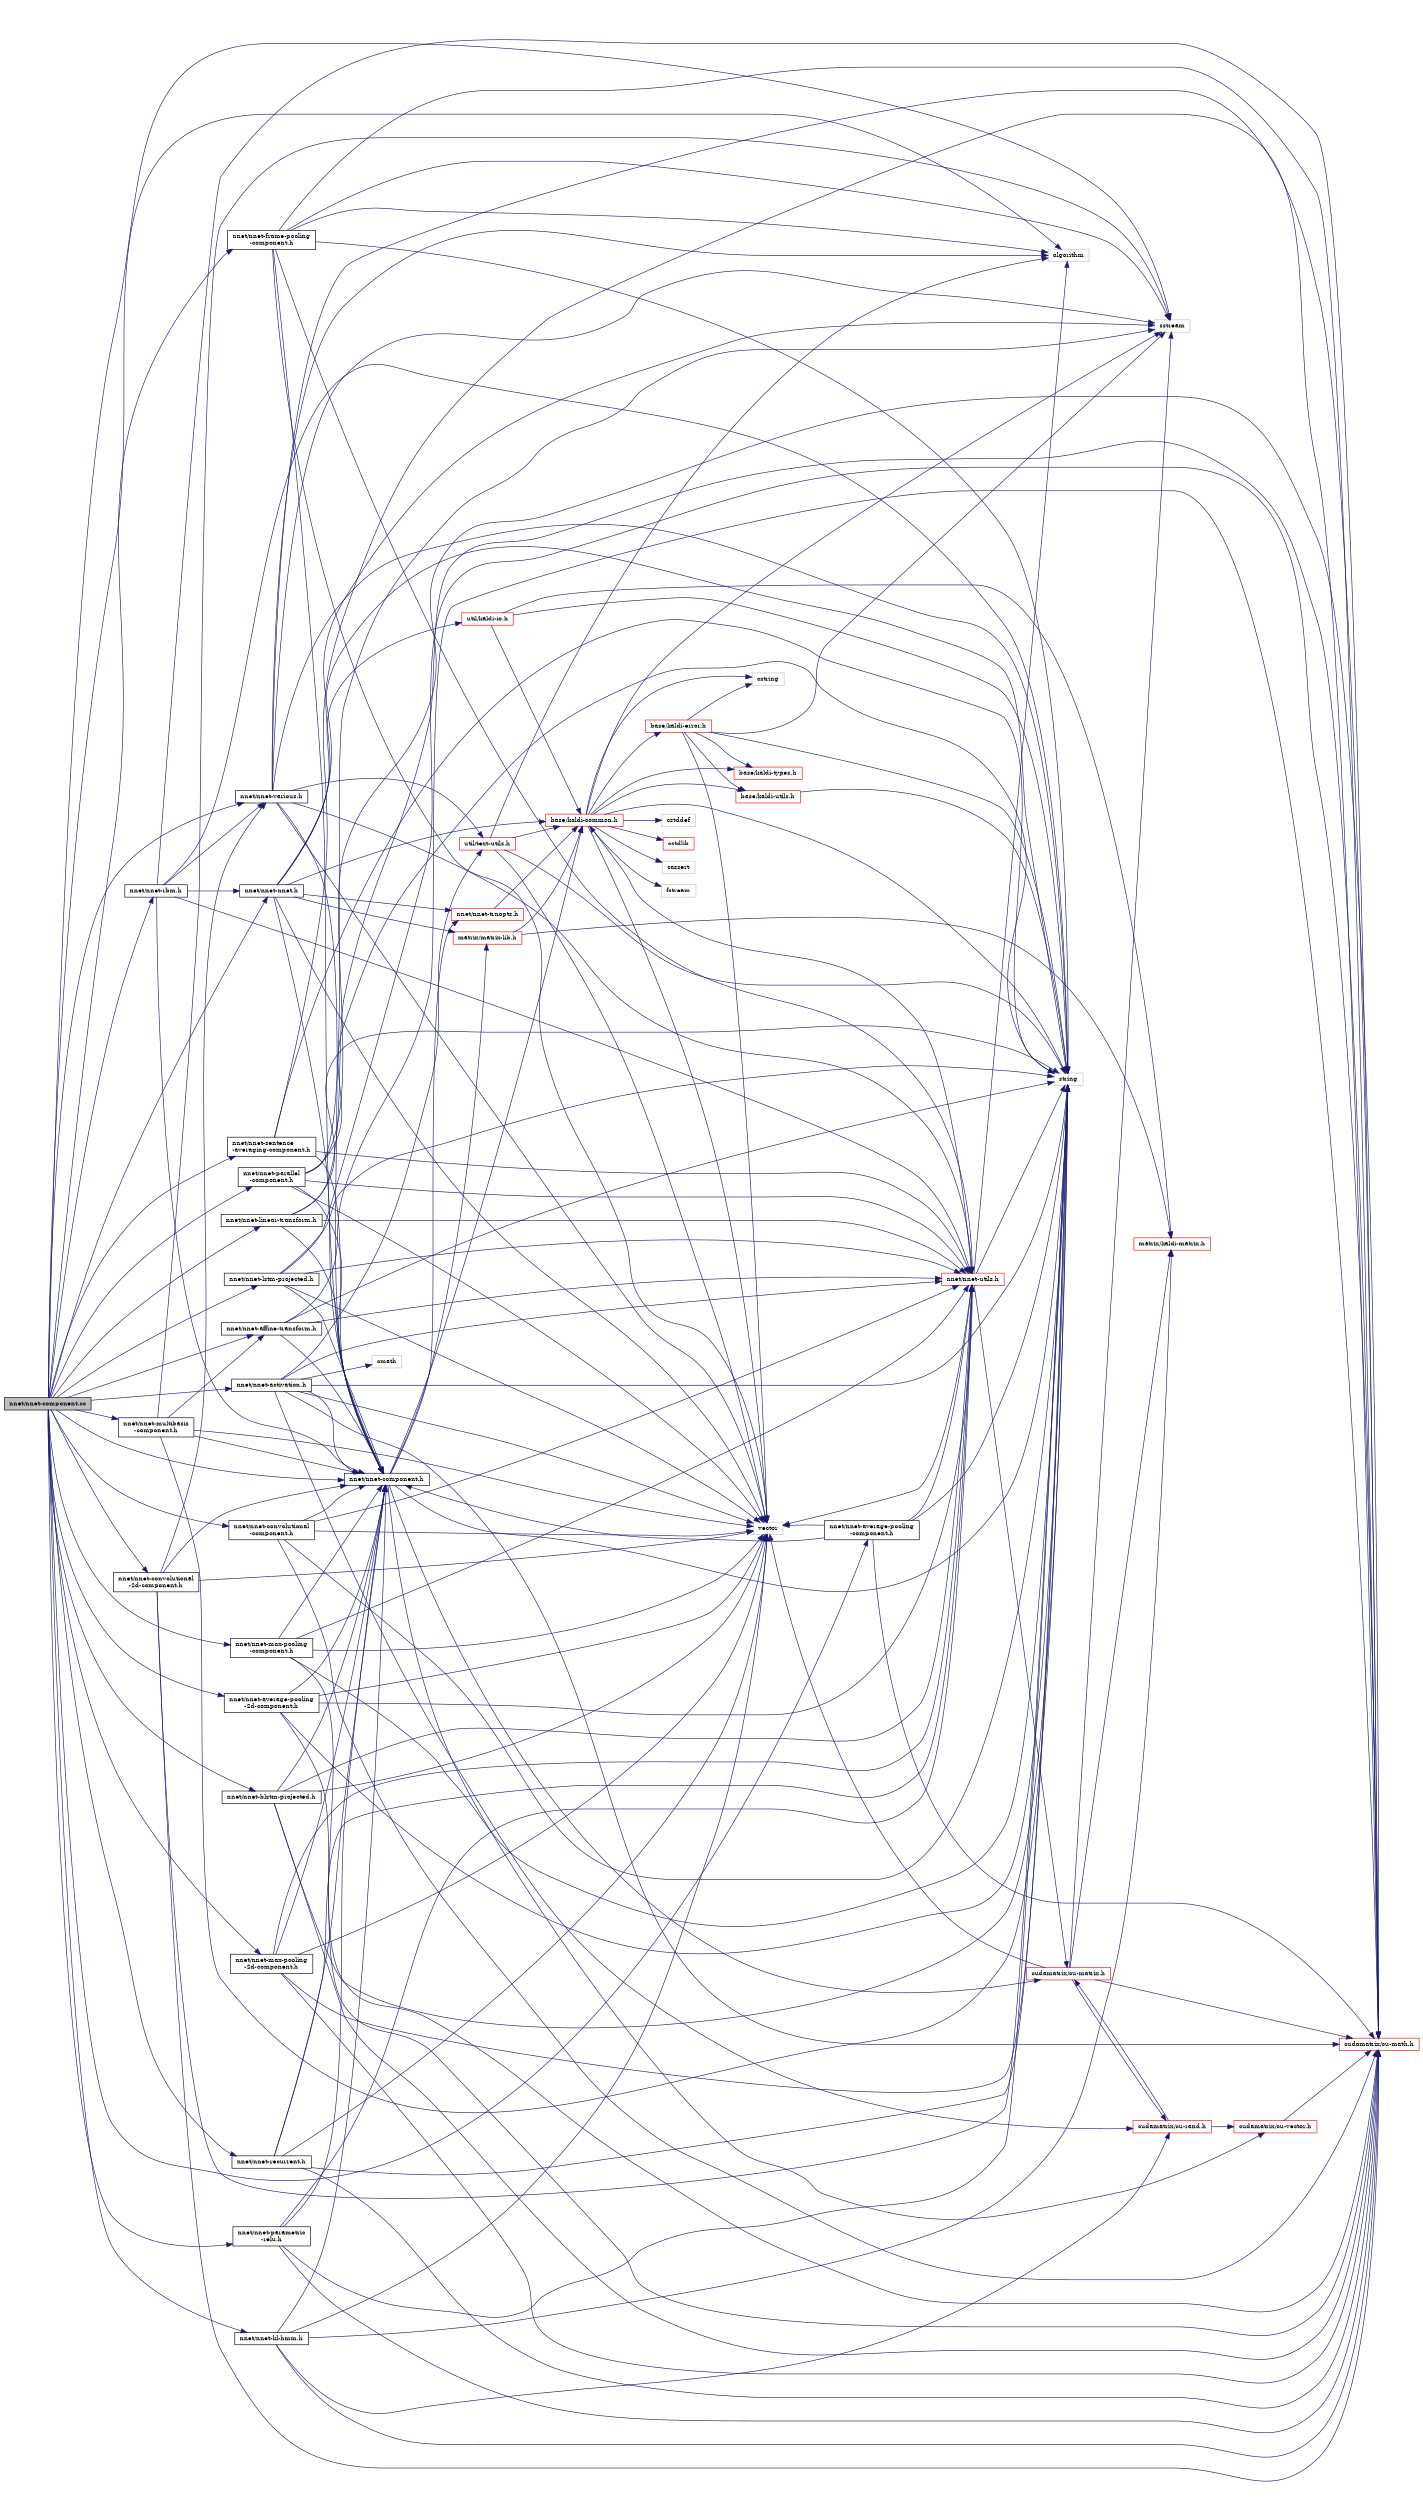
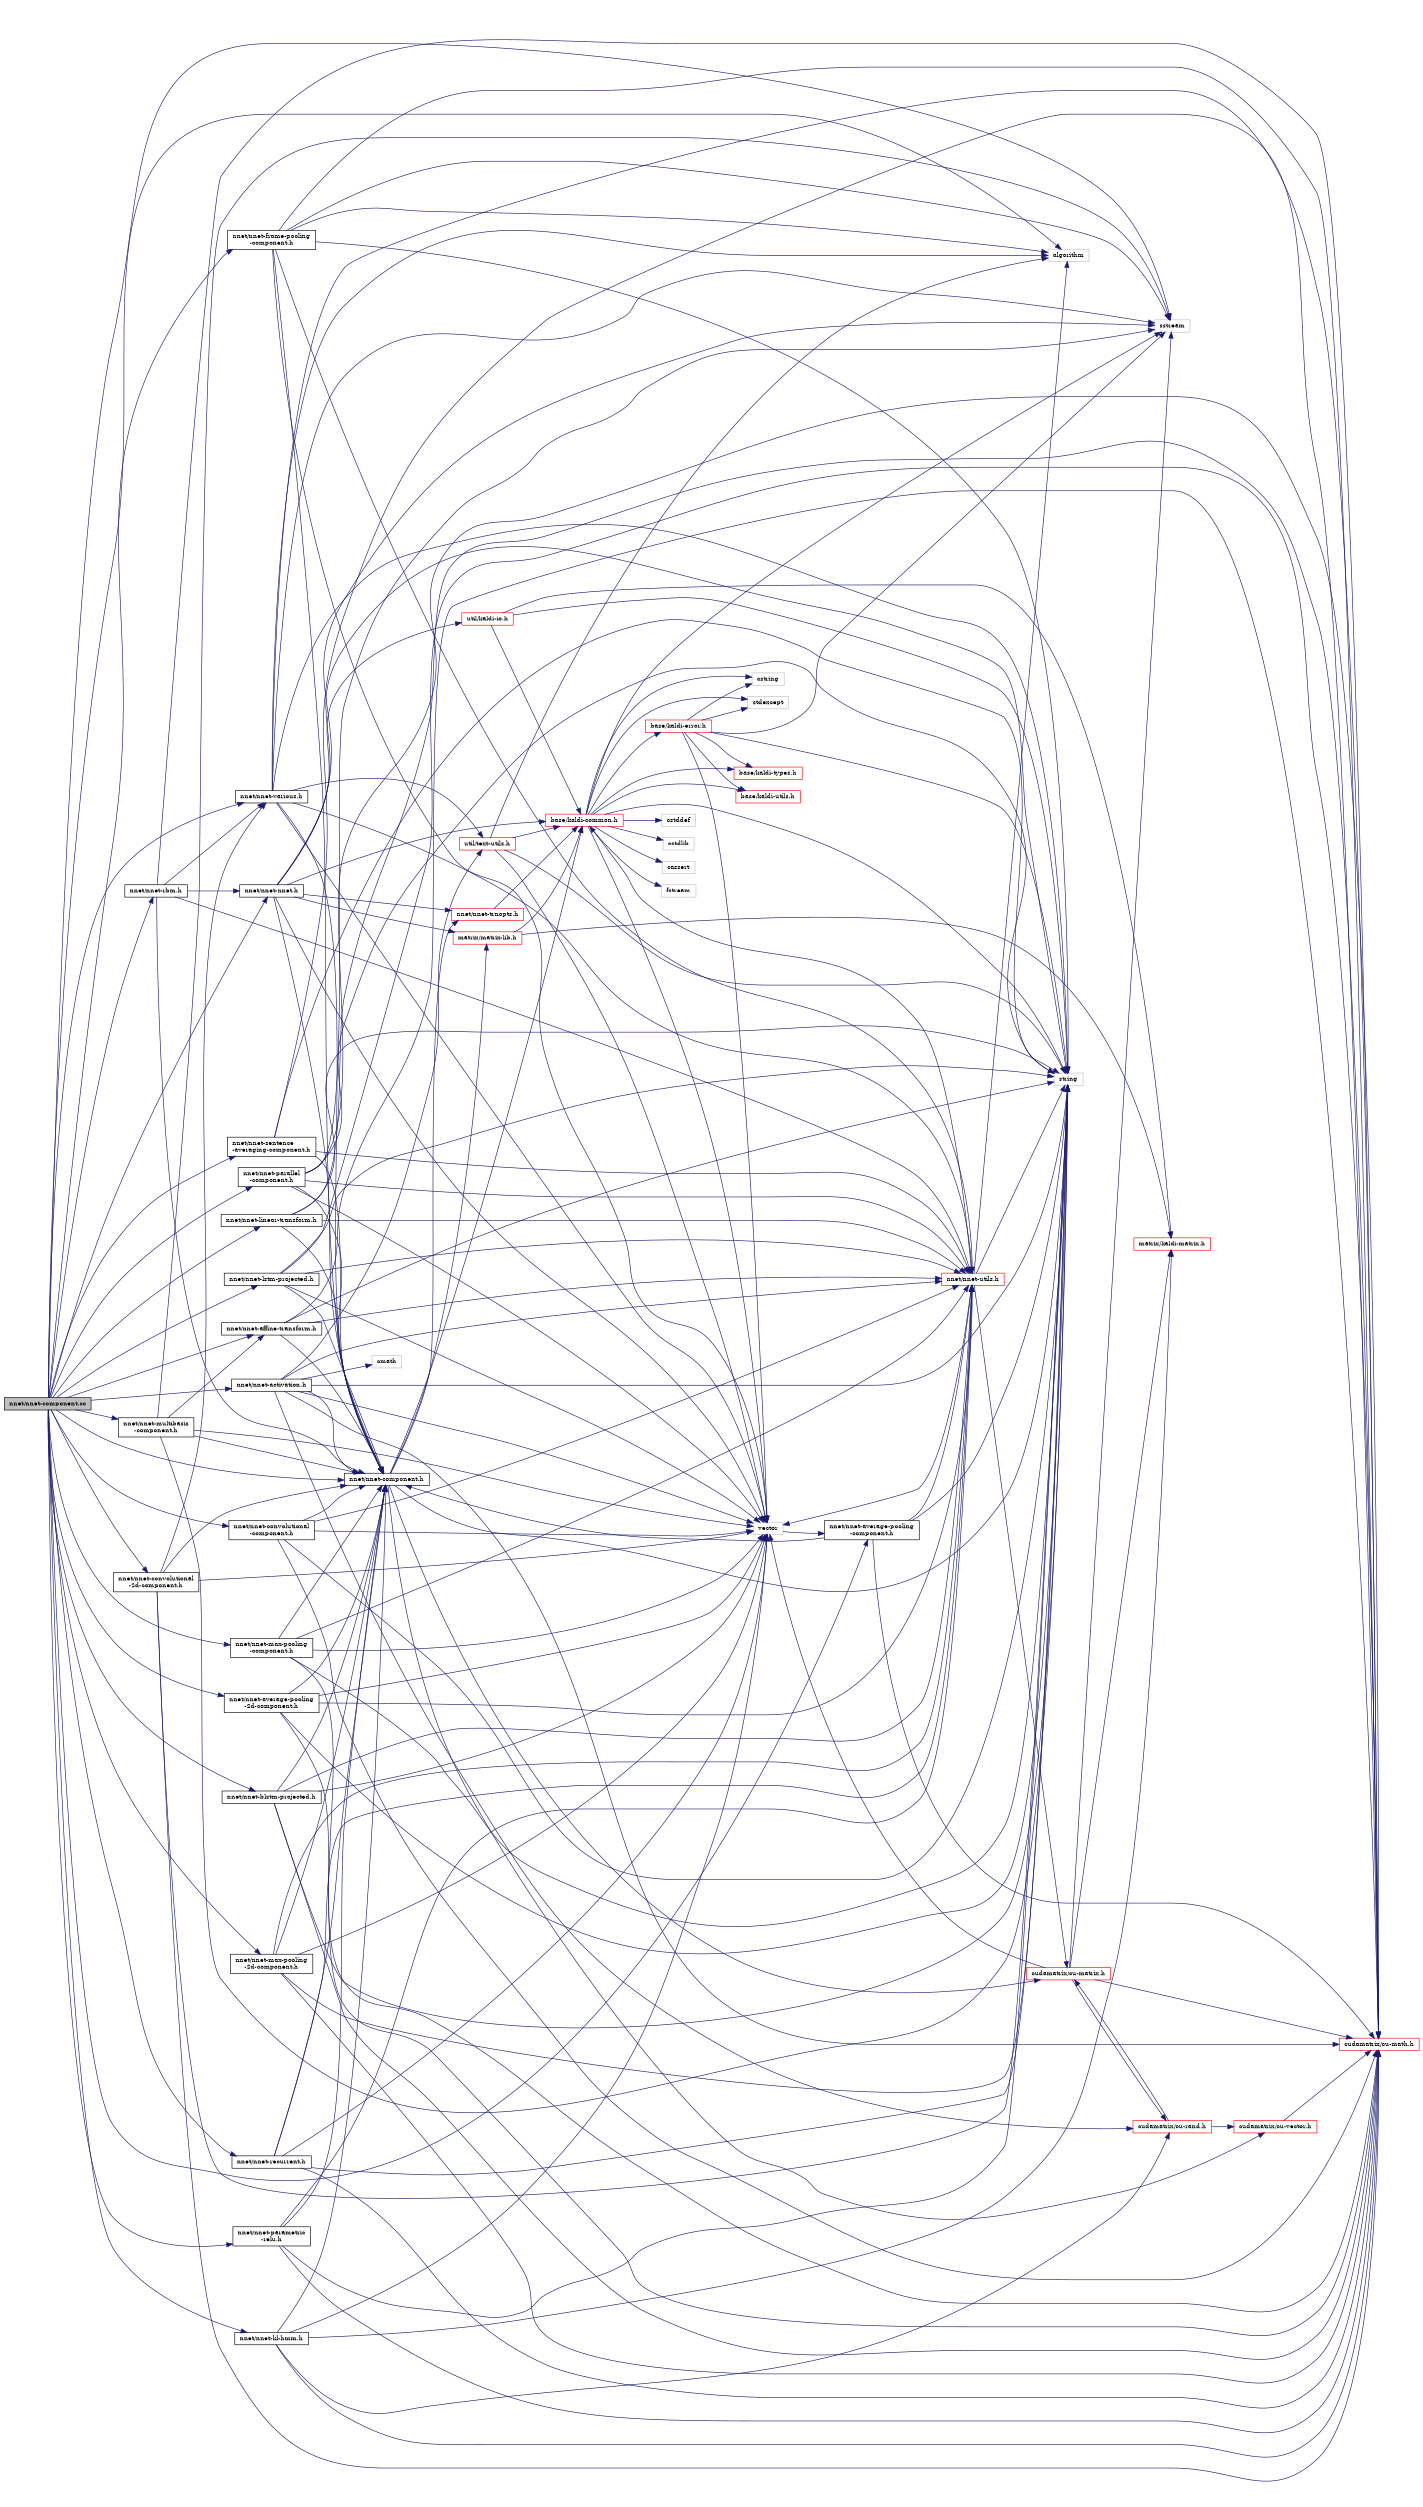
(656, 416) -> none
none -> (768, 703)
(1006, 837) -> none
(679, 844) -> (679, 844)
(807, 1525) -> (801, 1533)
